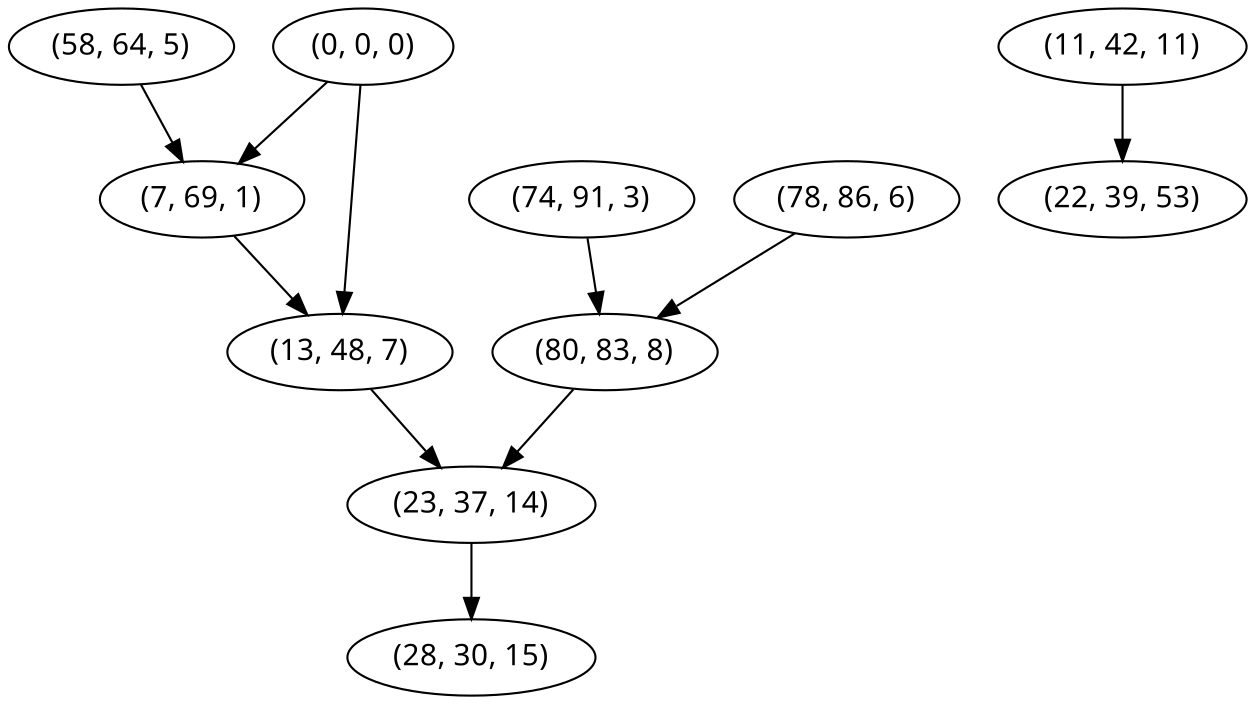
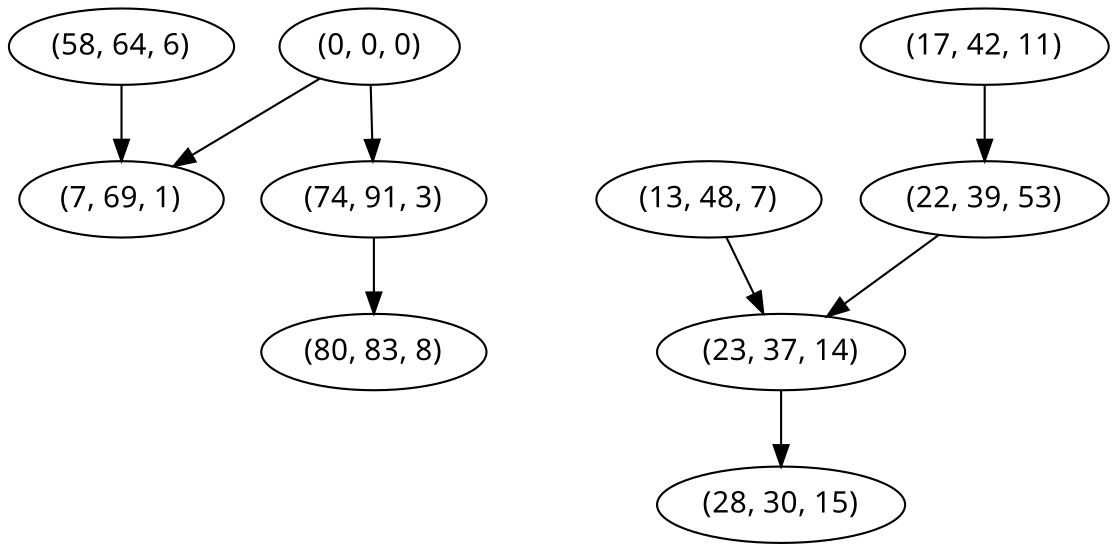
(122, 47) -> (122, 47)
(1123, 47) -> (985, 47)
(352, 188) -> (371, 113)
(847, 199) -> none
(263, 267) -> none
(545, 421) -> (891, 269)
